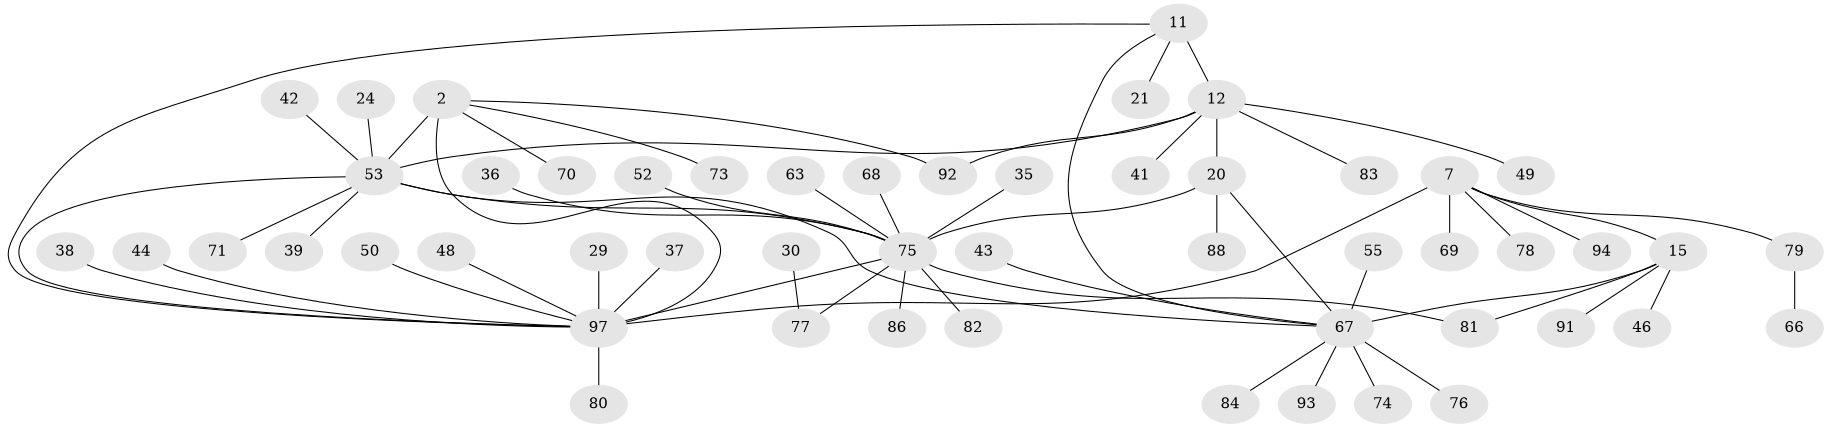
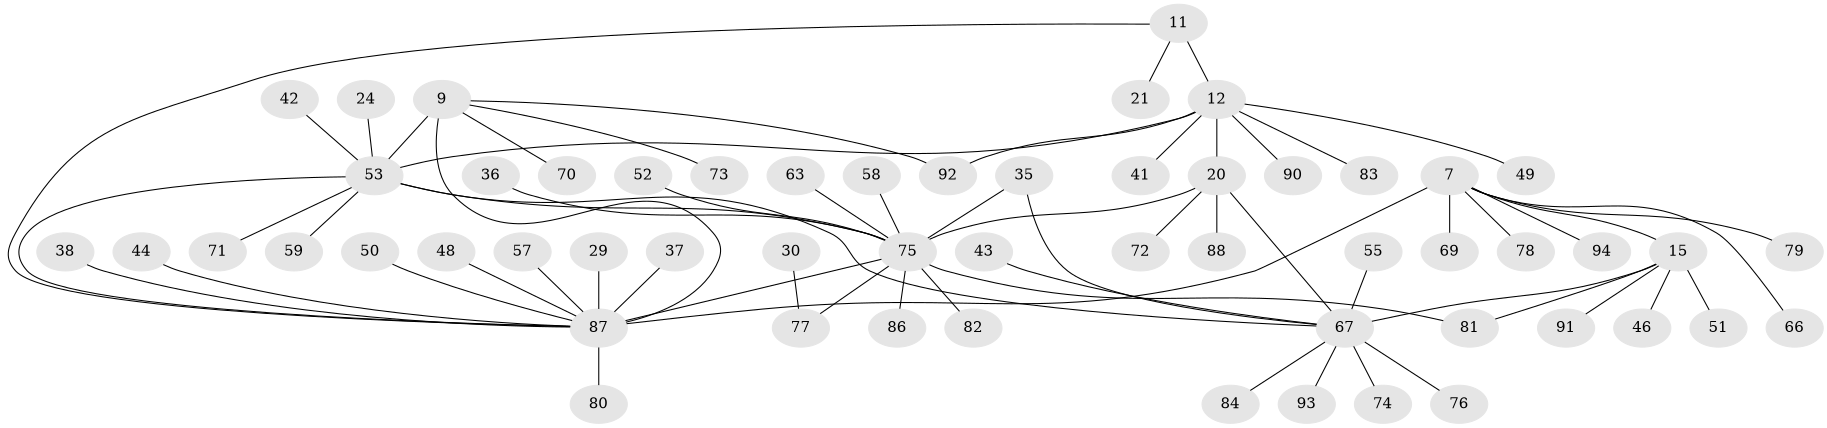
(442, 99) -> (442, 99)
(872, 176) -> (872, 176)
none -> (1293, 176)
(1087, 249) -> (1074, 274)
(294, 252) -> (294, 252)
none -> (523, 252)
none -> (1141, 252)
(1795, 290) -> (1646, 208)
(599, 328) -> (599, 328)
none -> (1719, 328)
